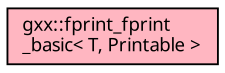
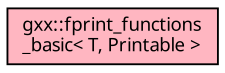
(113, 36) -> (113, 36)
